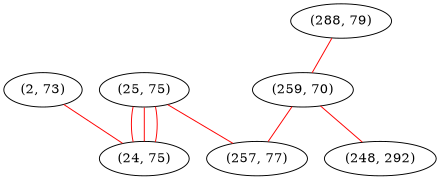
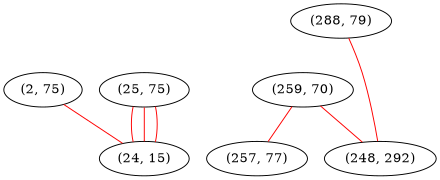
(322, 55) -> (367, 89)
(43, 90) -> (43, 90)
(200, 124) -> none
(144, 159) -> (144, 159)
